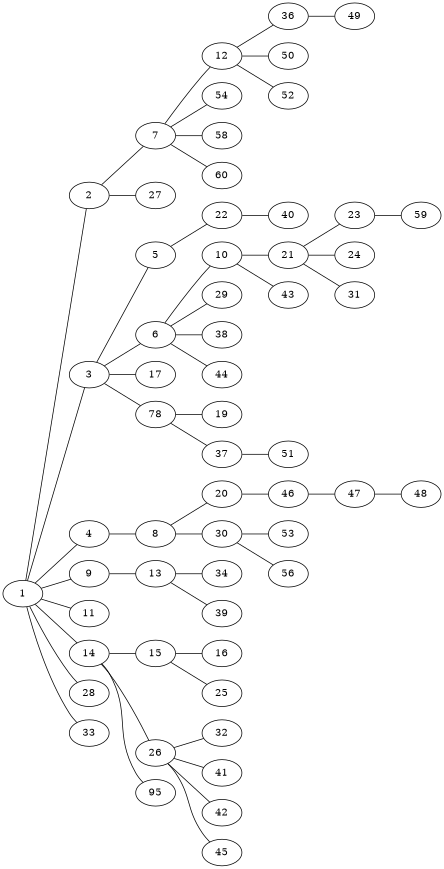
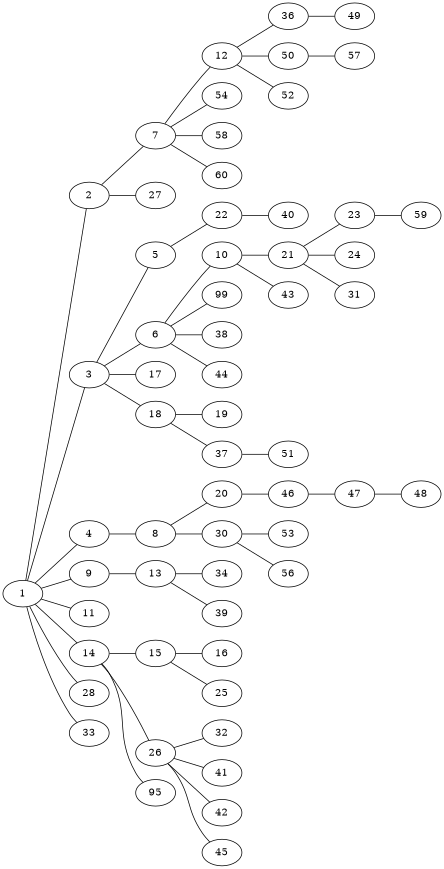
none -> (355, 56)
(222, 295) -> (222, 295)
(156, 414) -> (156, 414)
